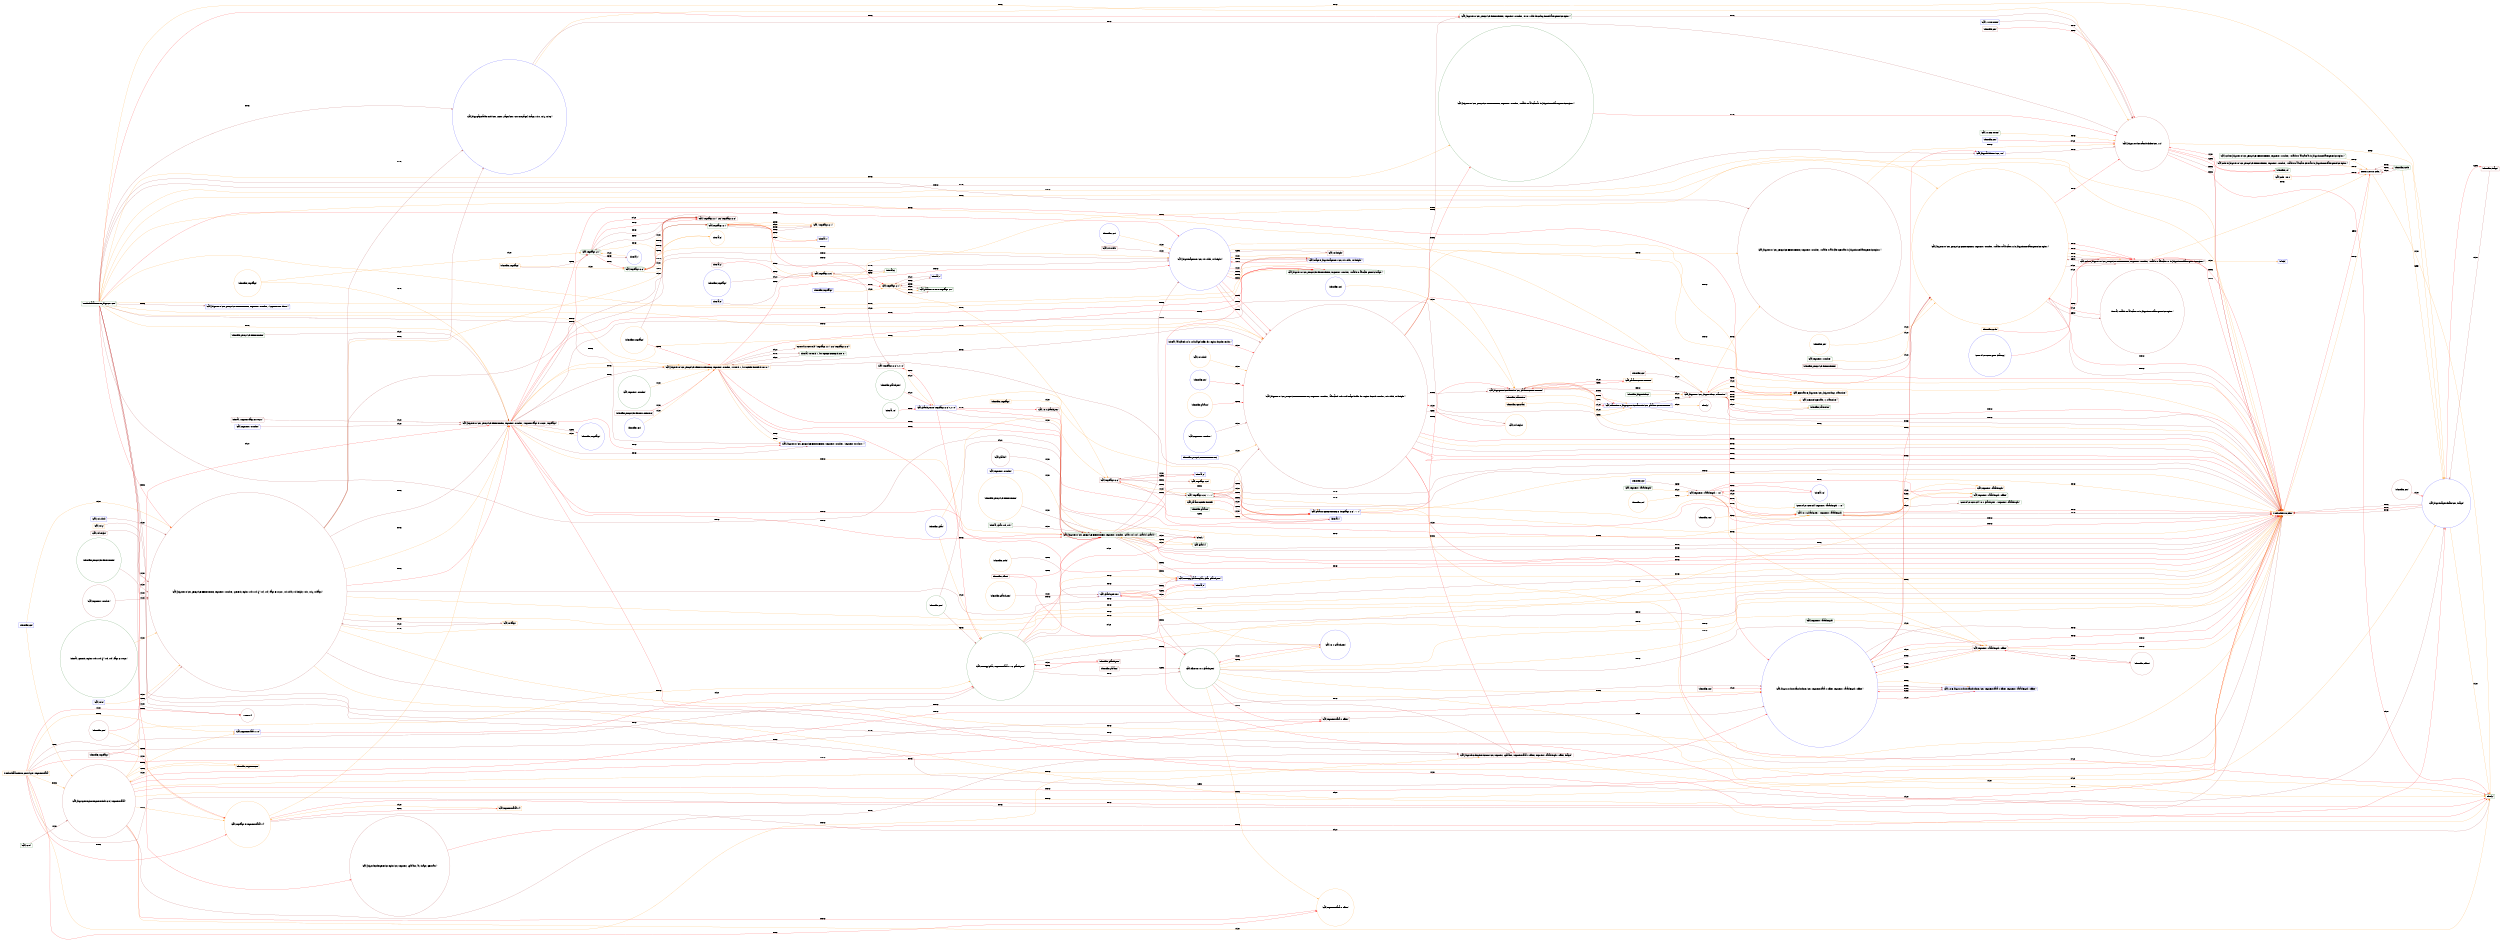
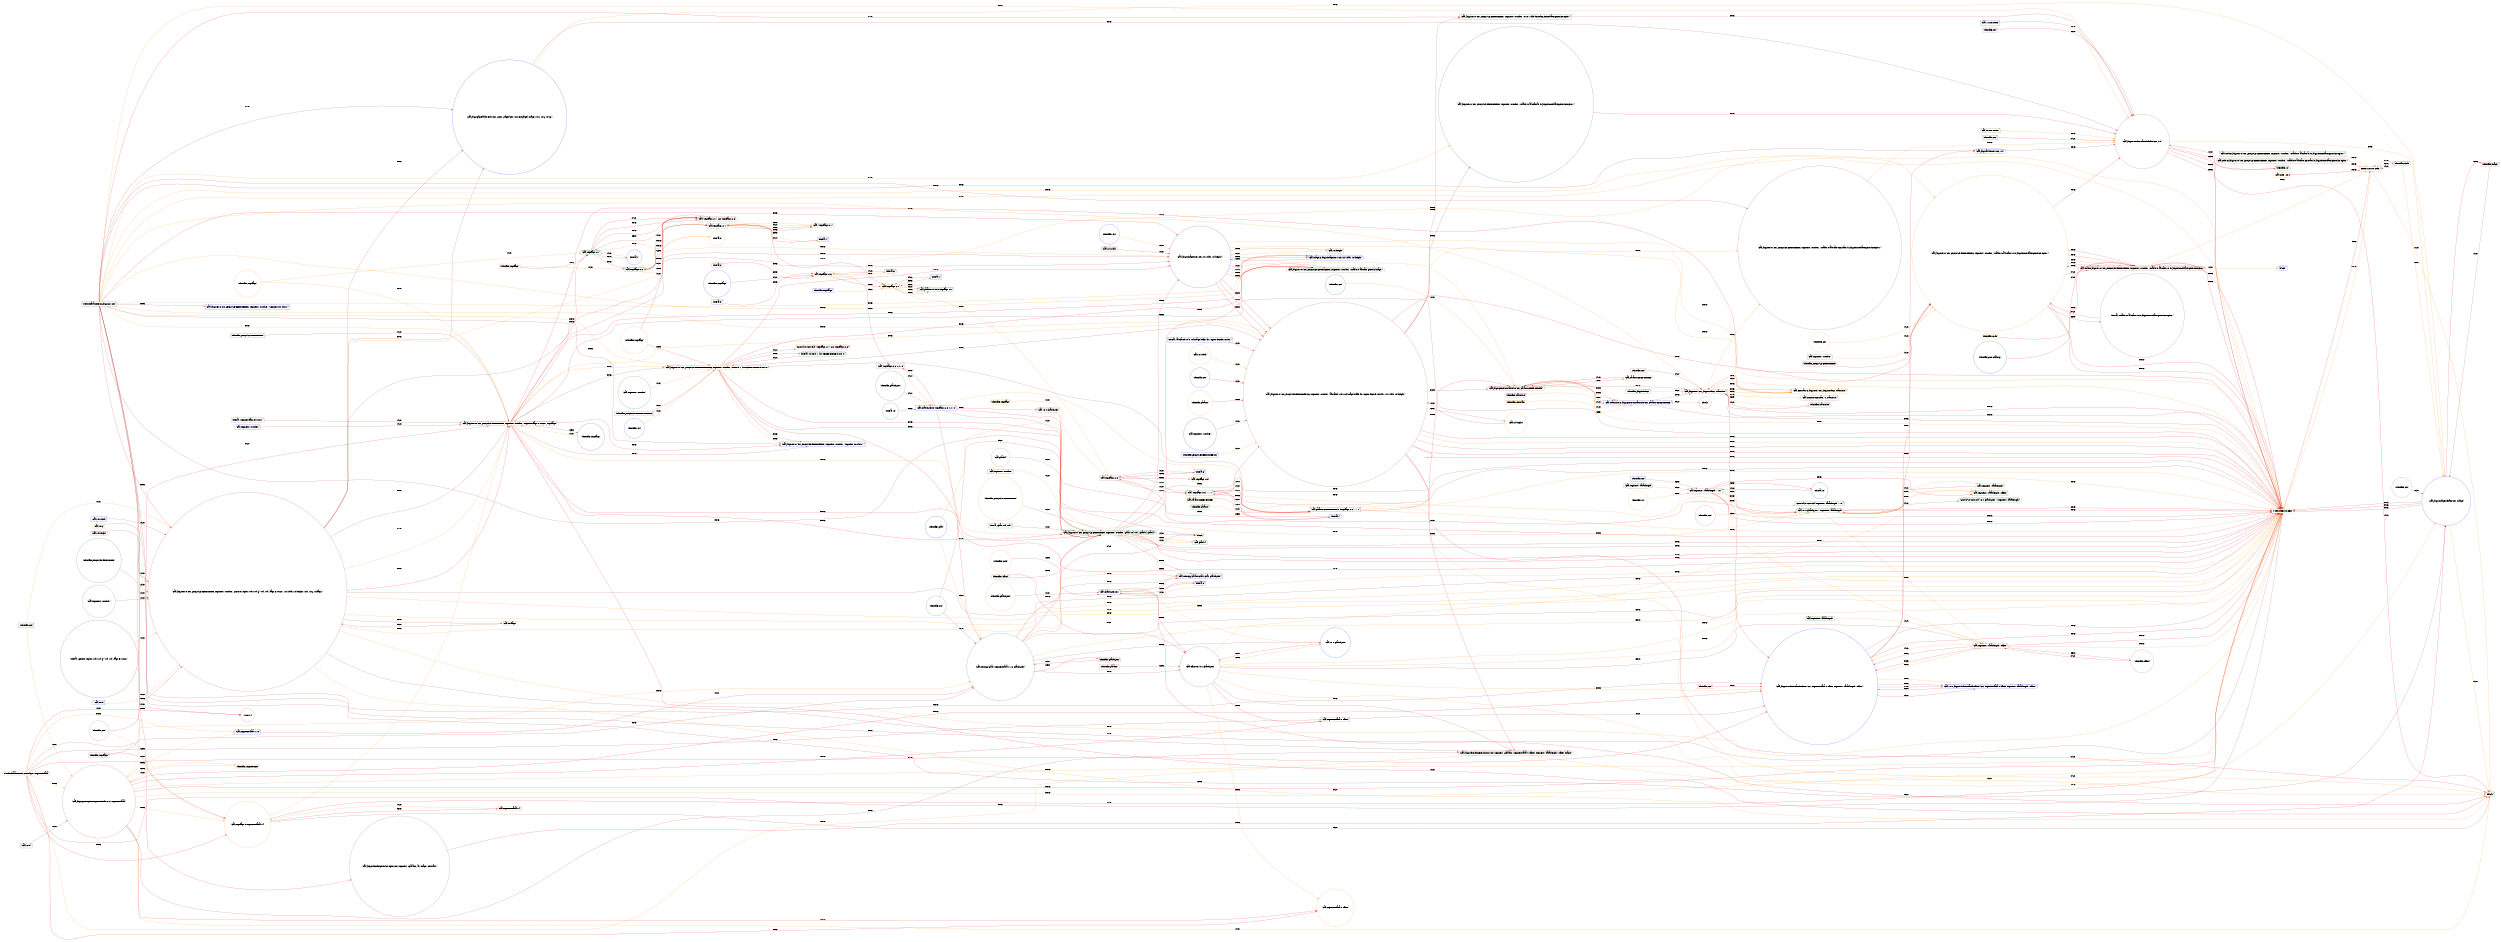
(1990, 355) -> (1990, 357)
